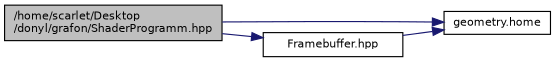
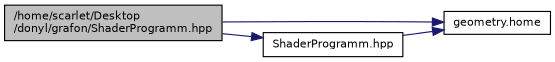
(333, 45) -> (333, 45)
